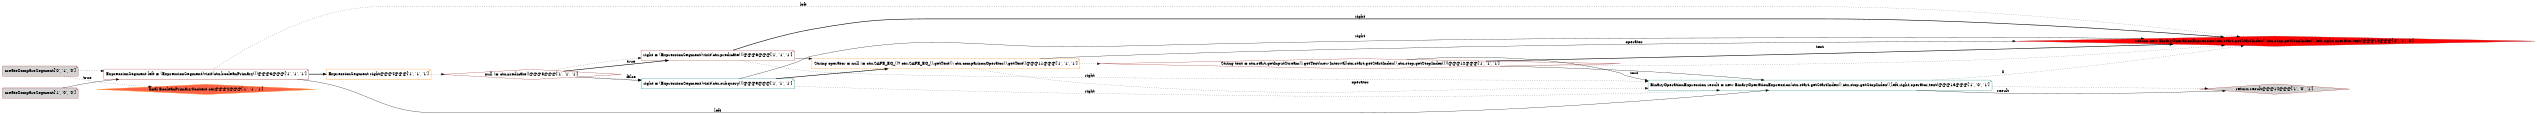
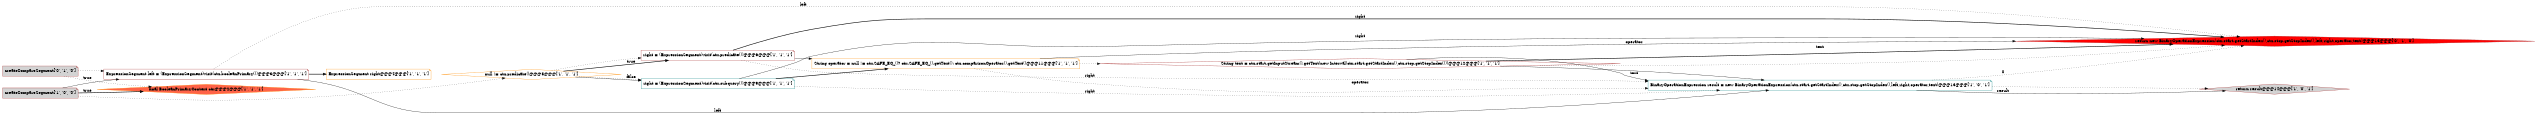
(436, 74) -> (291, 98)
(531, 74) -> (531, 74)
none -> (109, 92)
